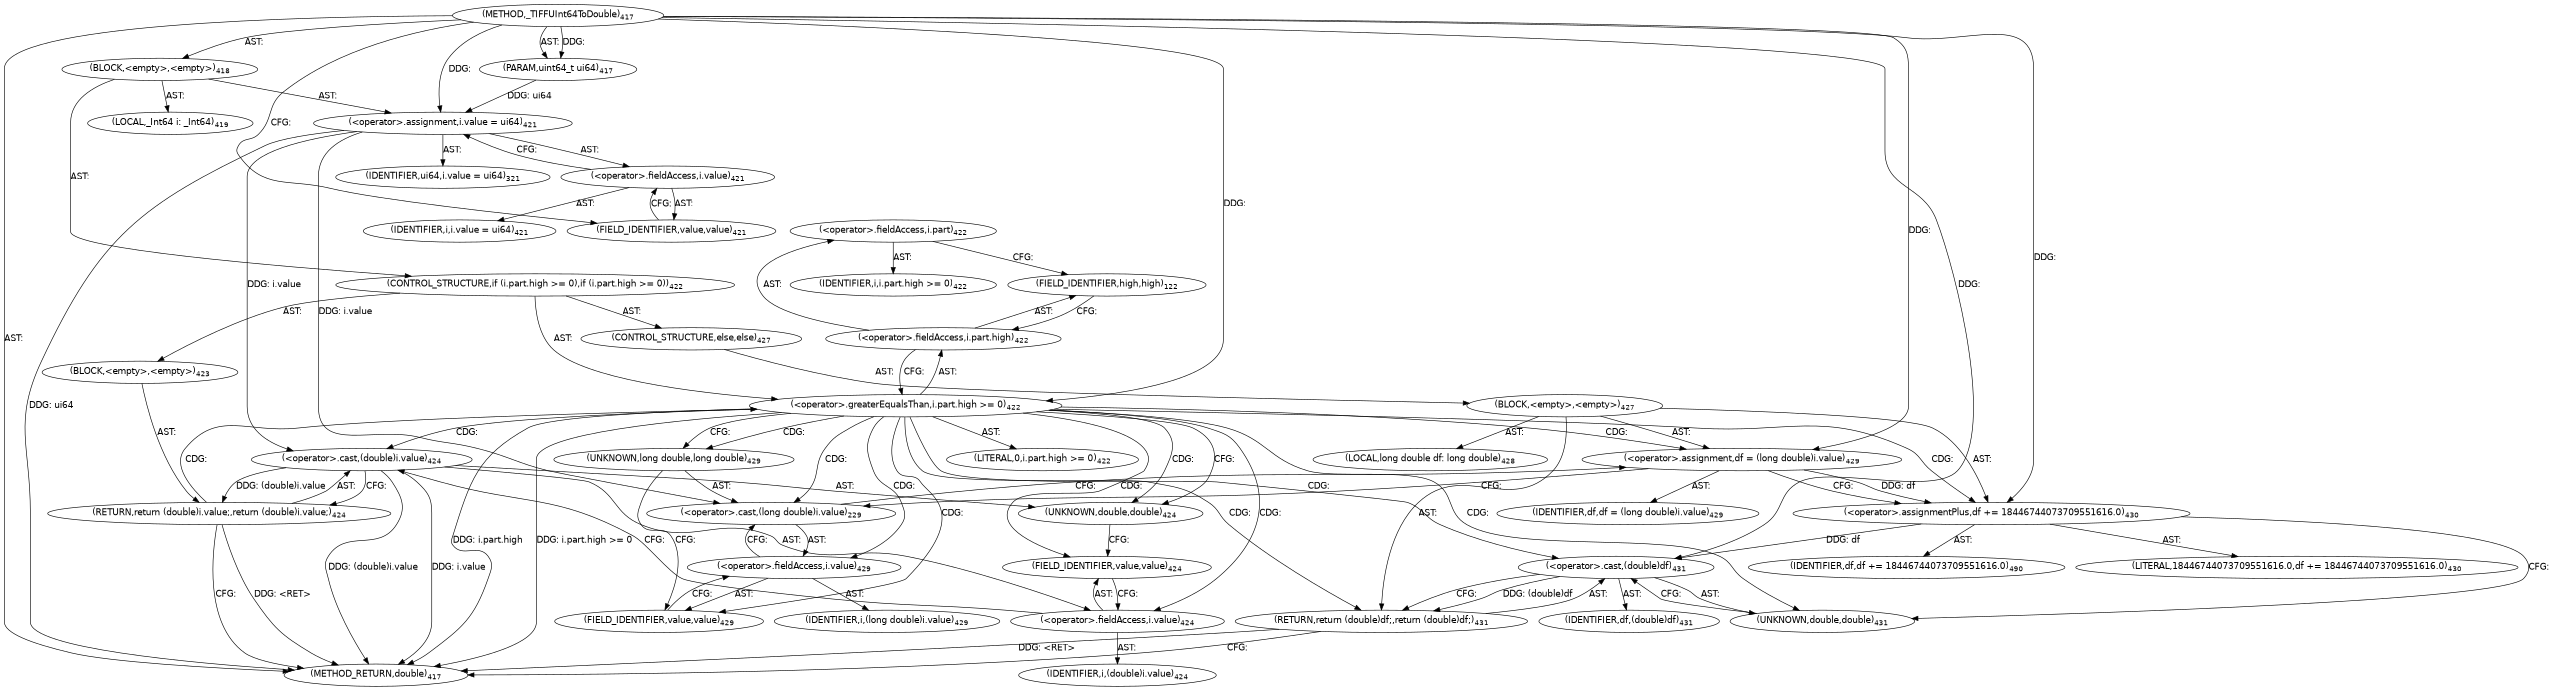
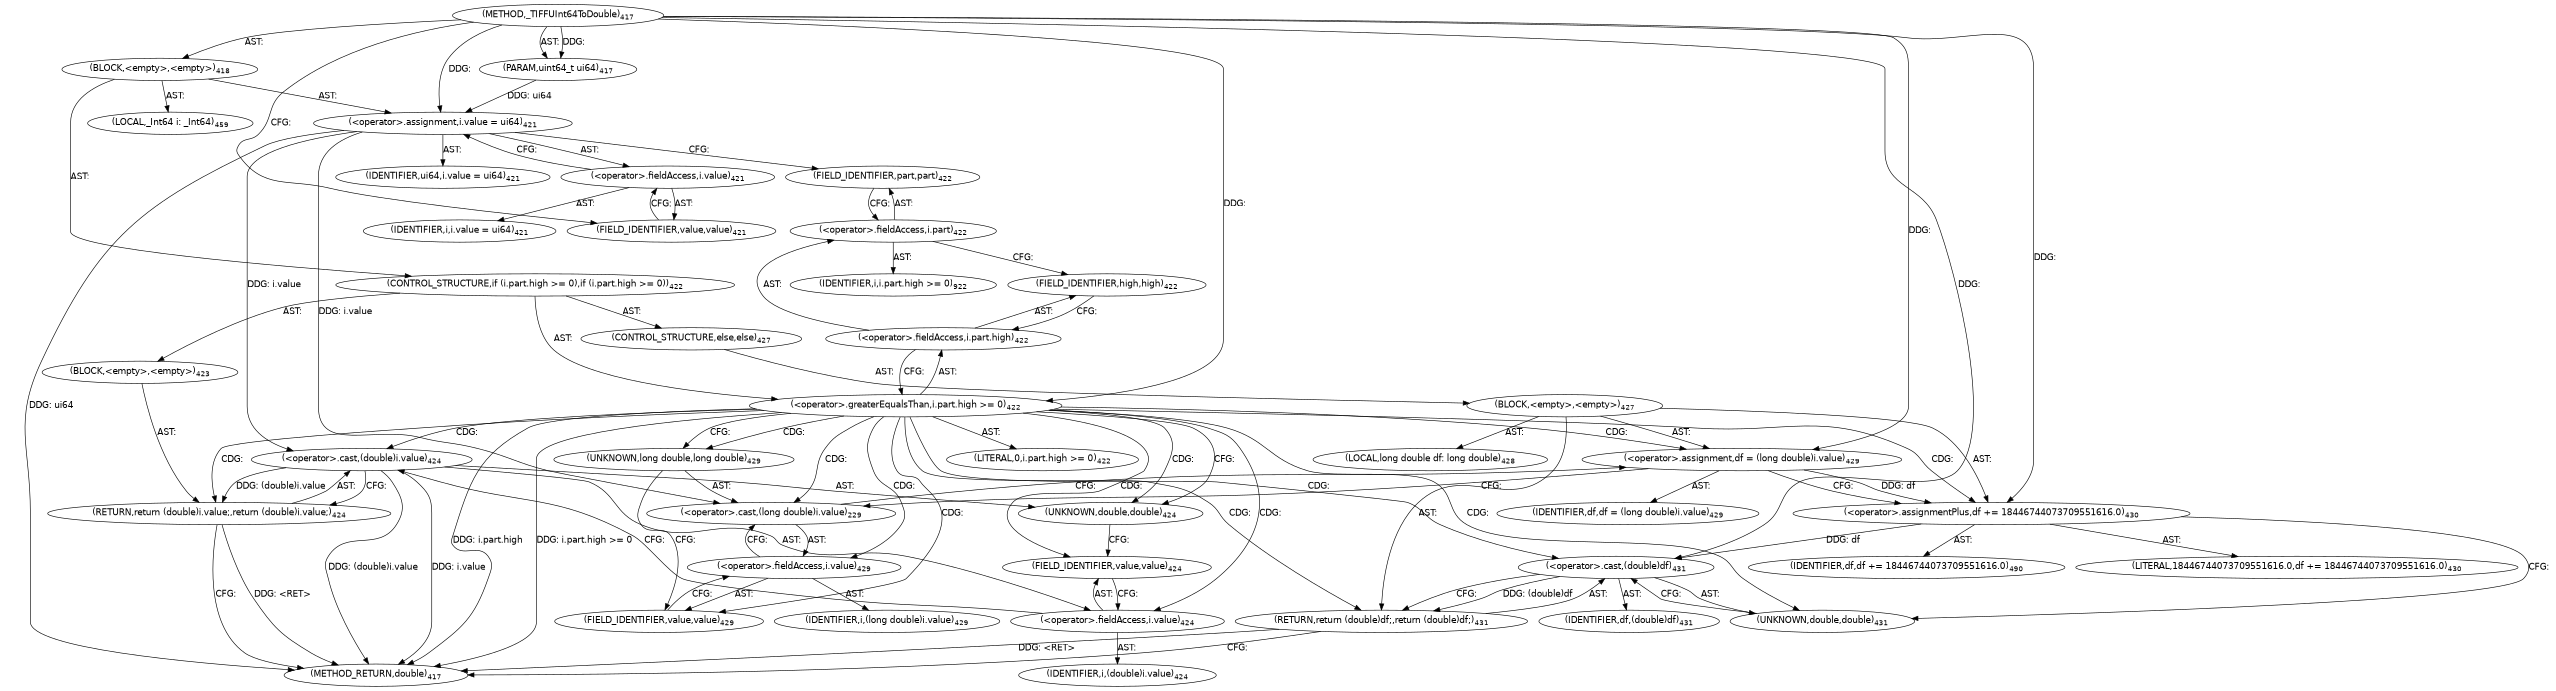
(222, 122) -> (222, 122)
(513, 176) -> (513, 176)
none -> (883, 177)
(4, 261) -> none
(960, 284) -> (960, 284)
(1171, 284) -> (1171, 284)
(433, 419) -> (438, 427)
